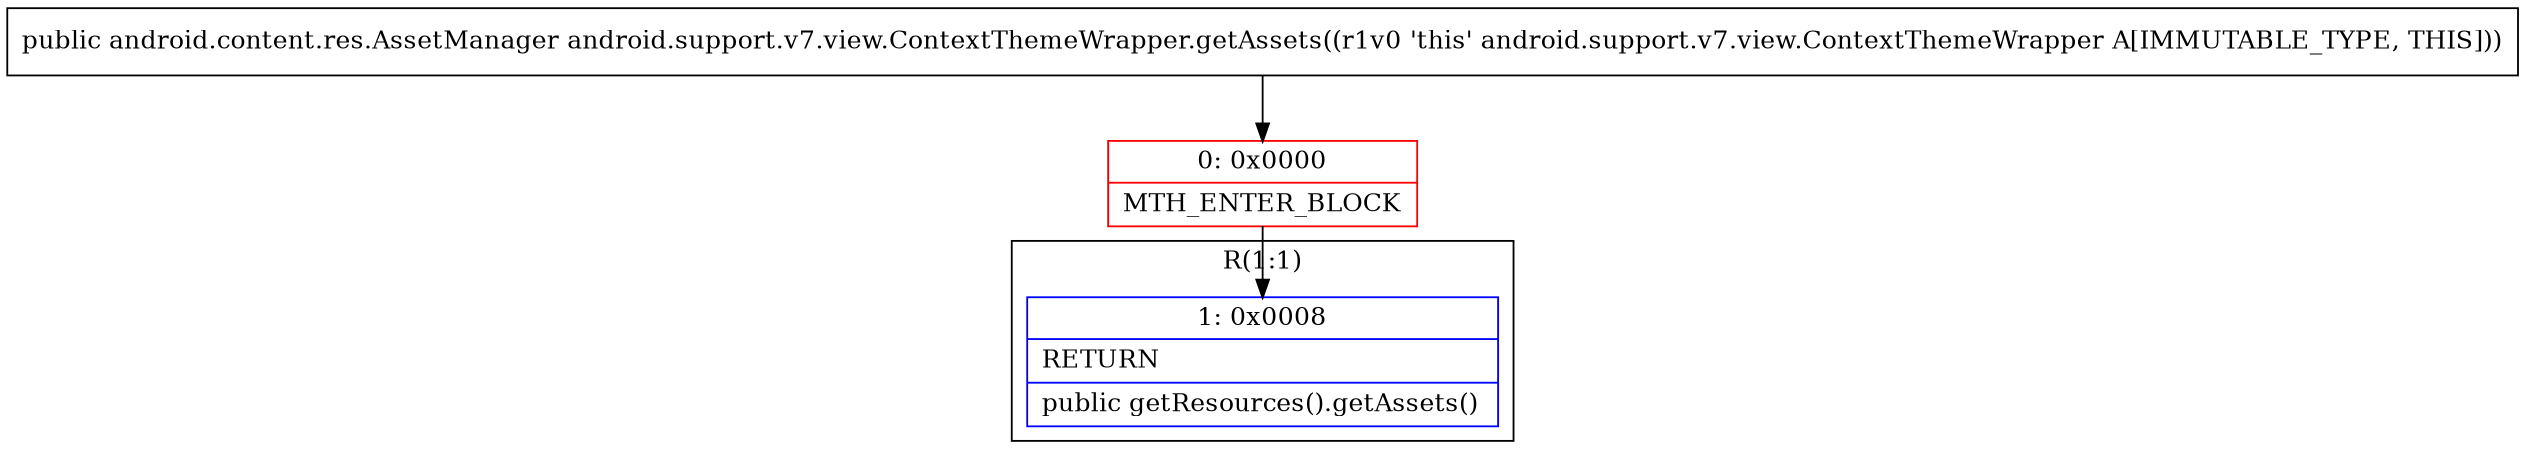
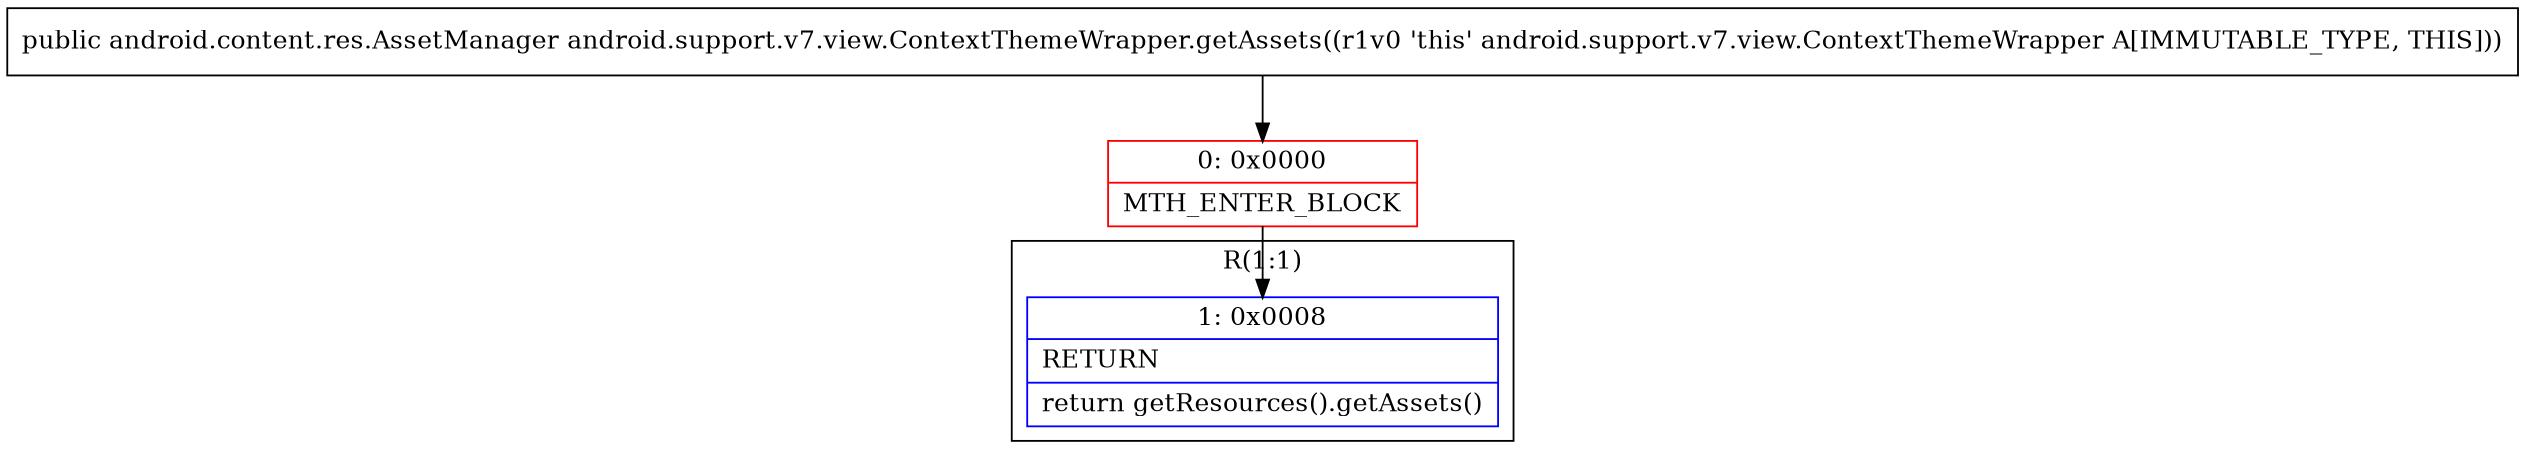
(1261, 404) -> (1263, 404)
